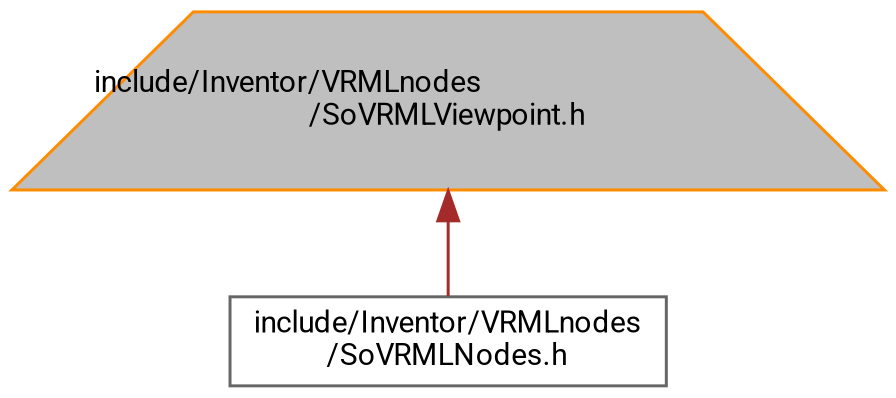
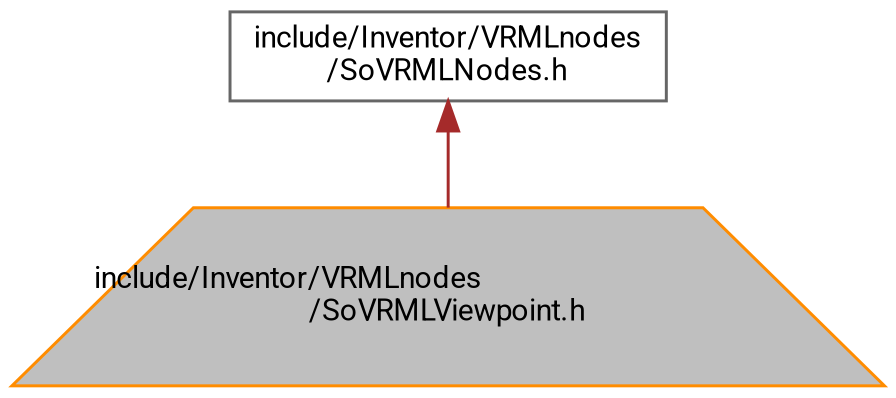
(448, 259) -> (448, 170)
